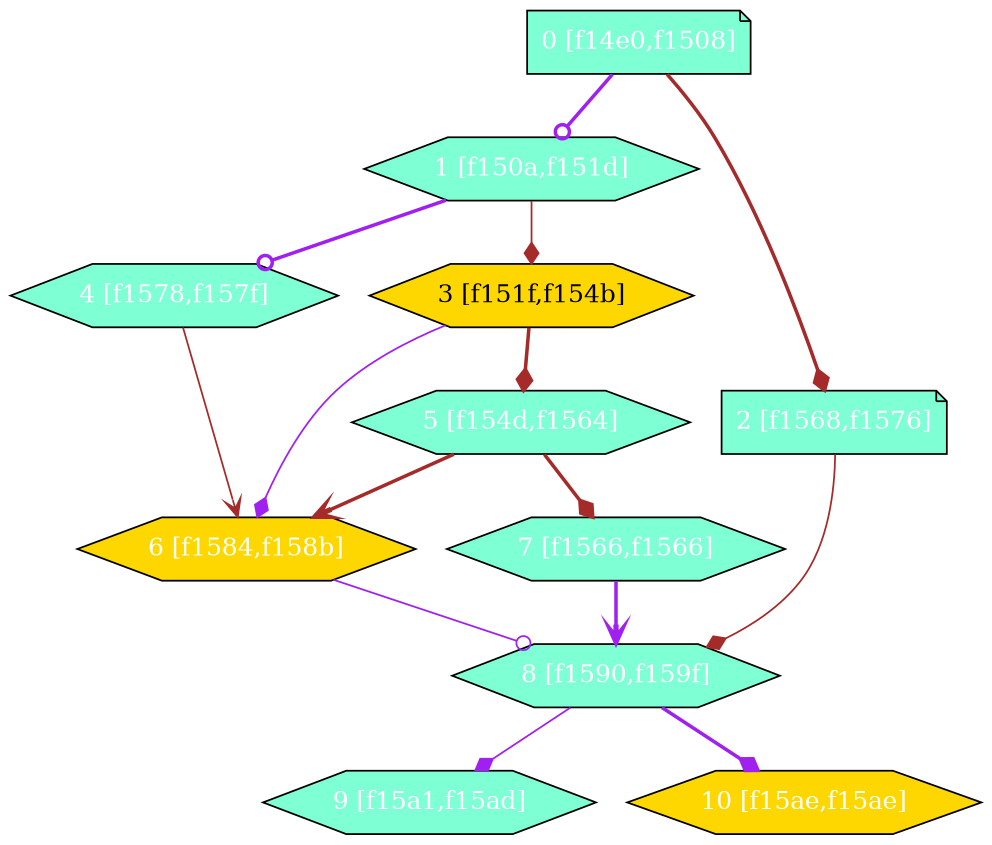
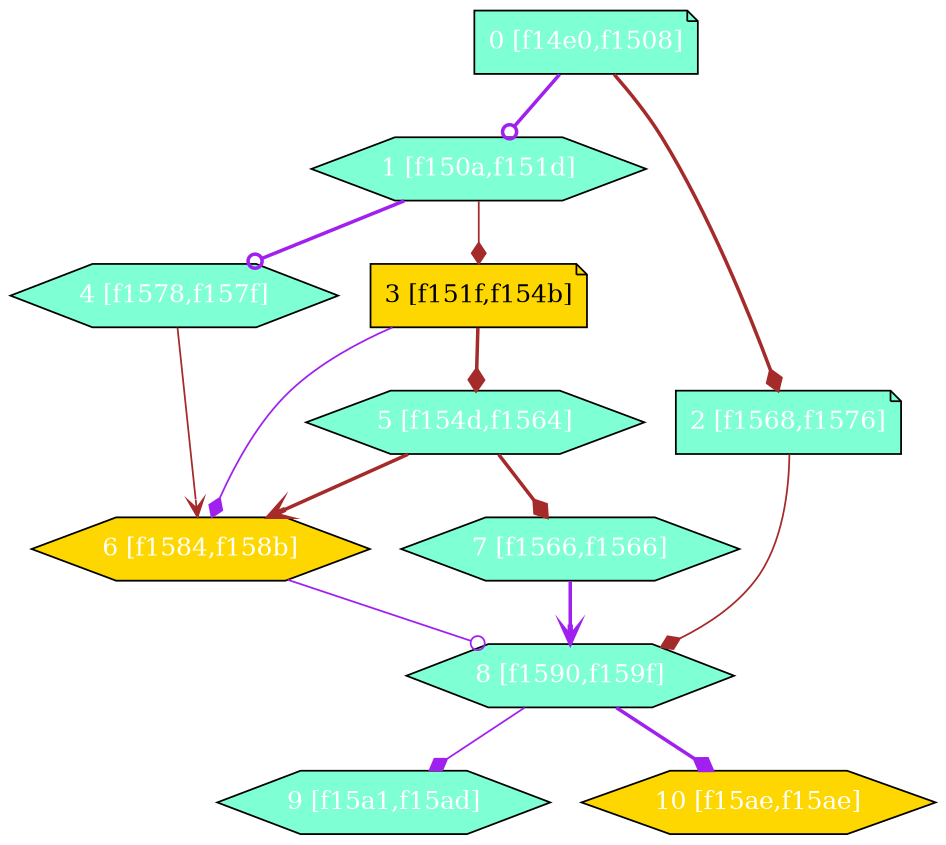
(532, 296) -> (479, 296)
